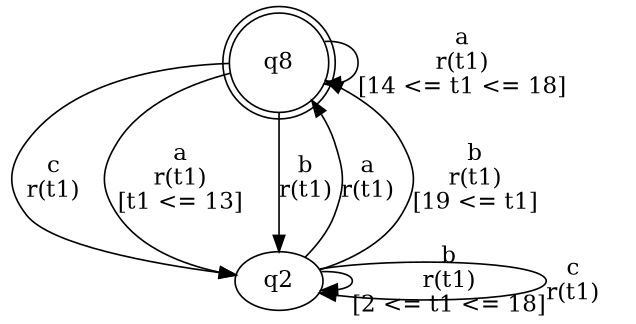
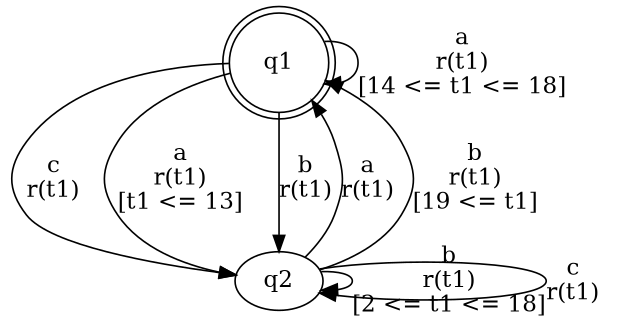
(279, 63) -> (279, 63)
